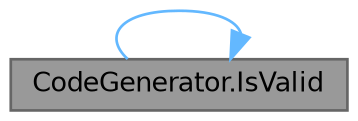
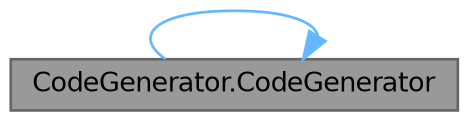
(179, 85) -> (234, 85)
